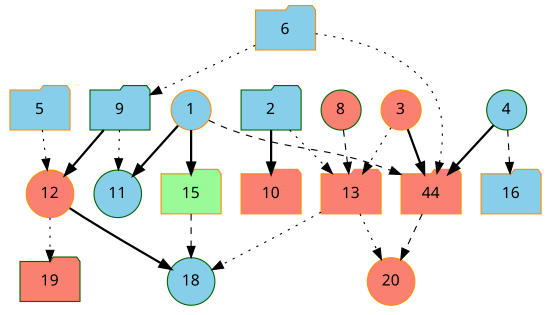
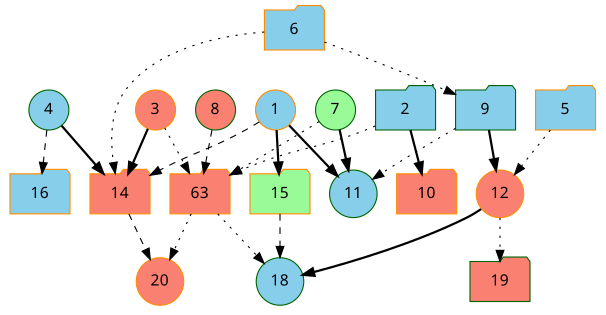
none -> (336, 110)
(351, 194) -> (200, 194)
(431, 194) -> (120, 194)
